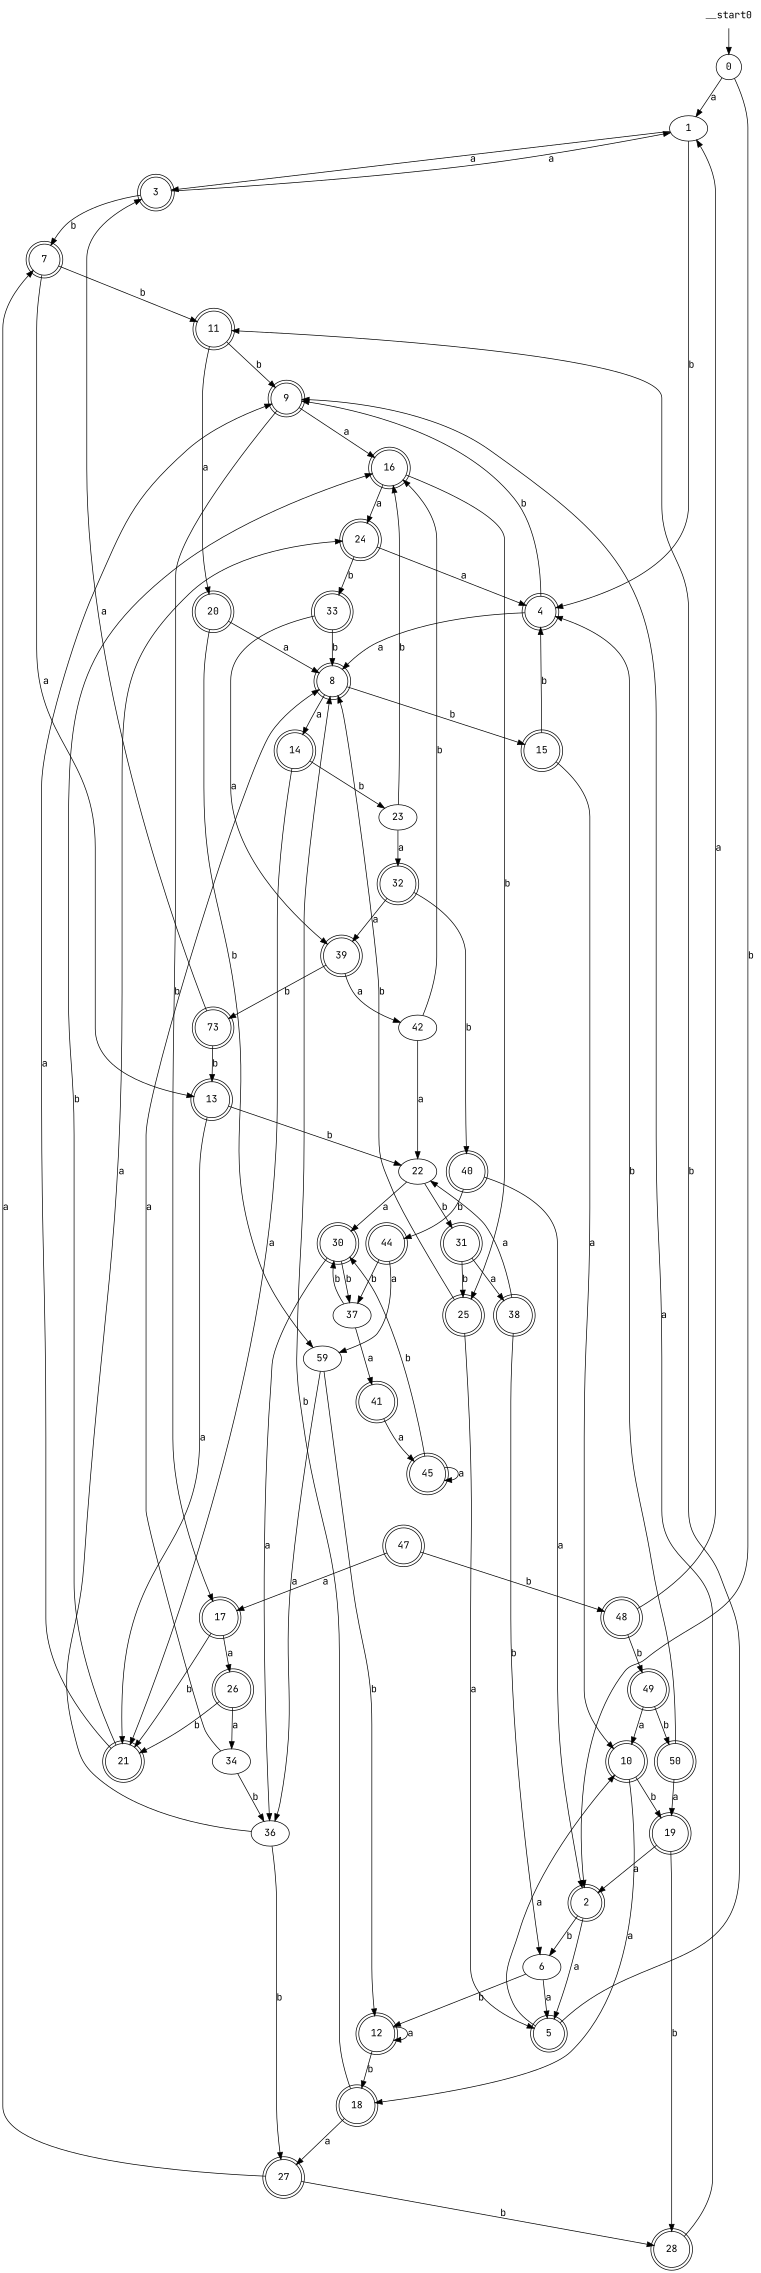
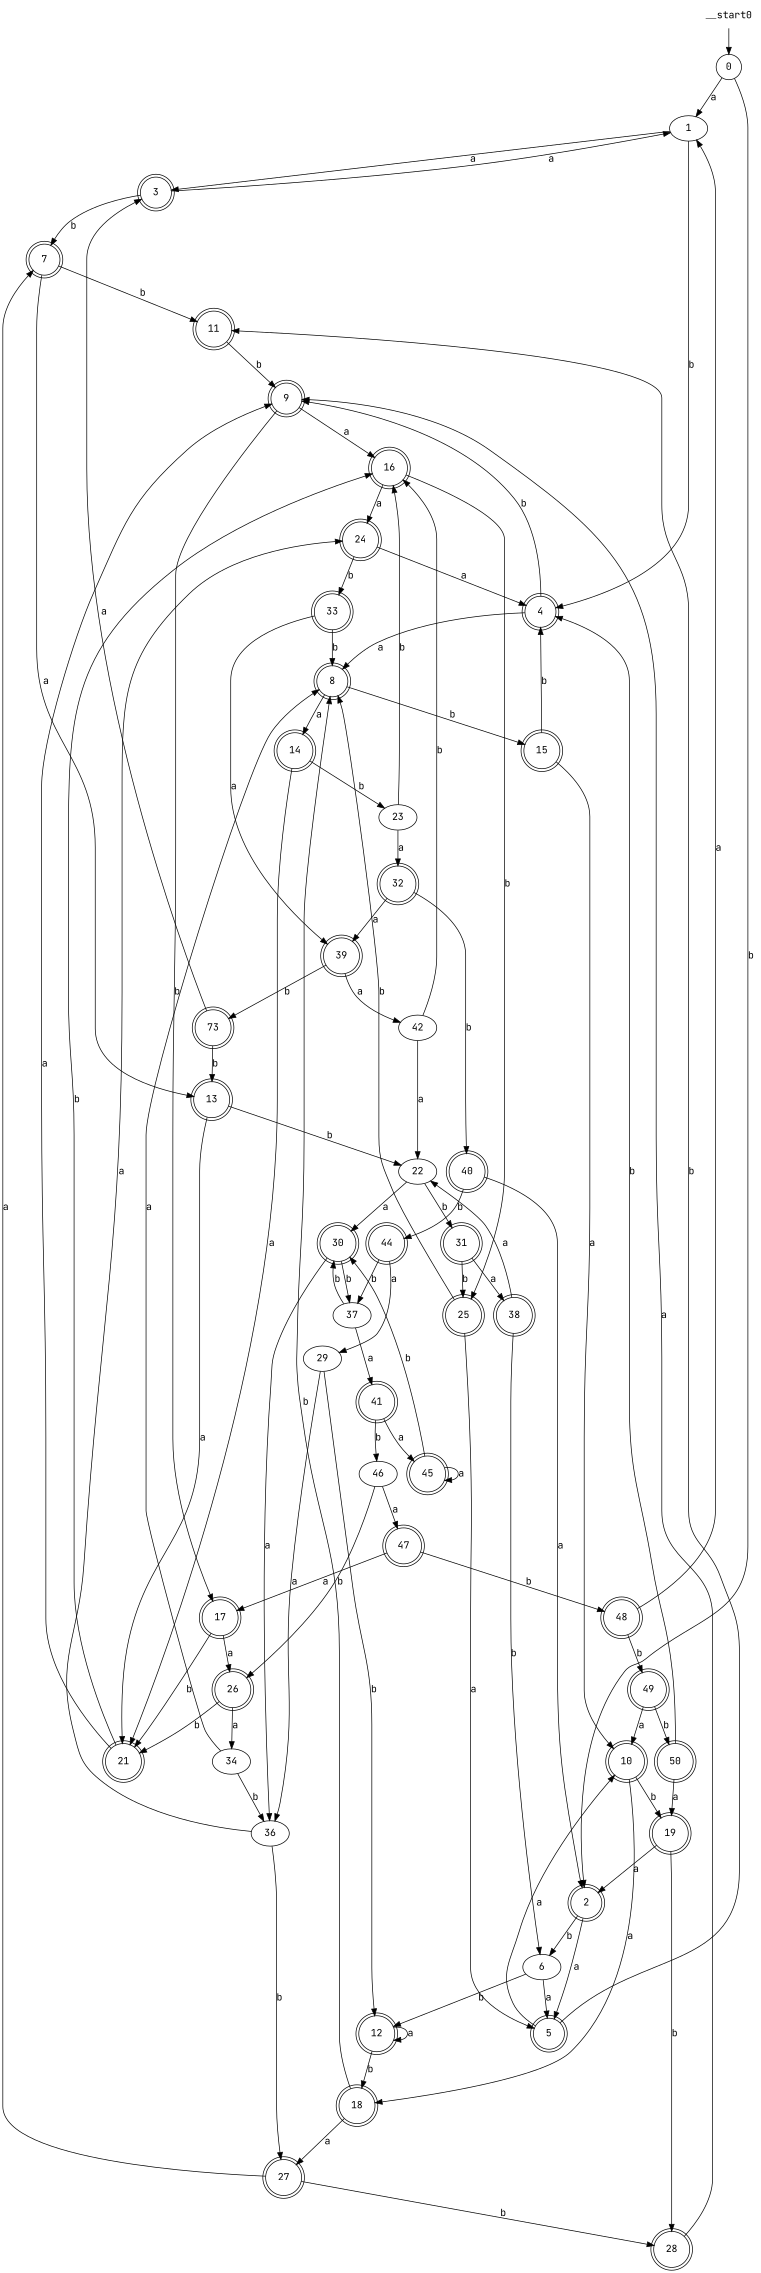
(213, 612) -> none
(322, 1359) -> (322, 1359)
none -> (378, 1474)
